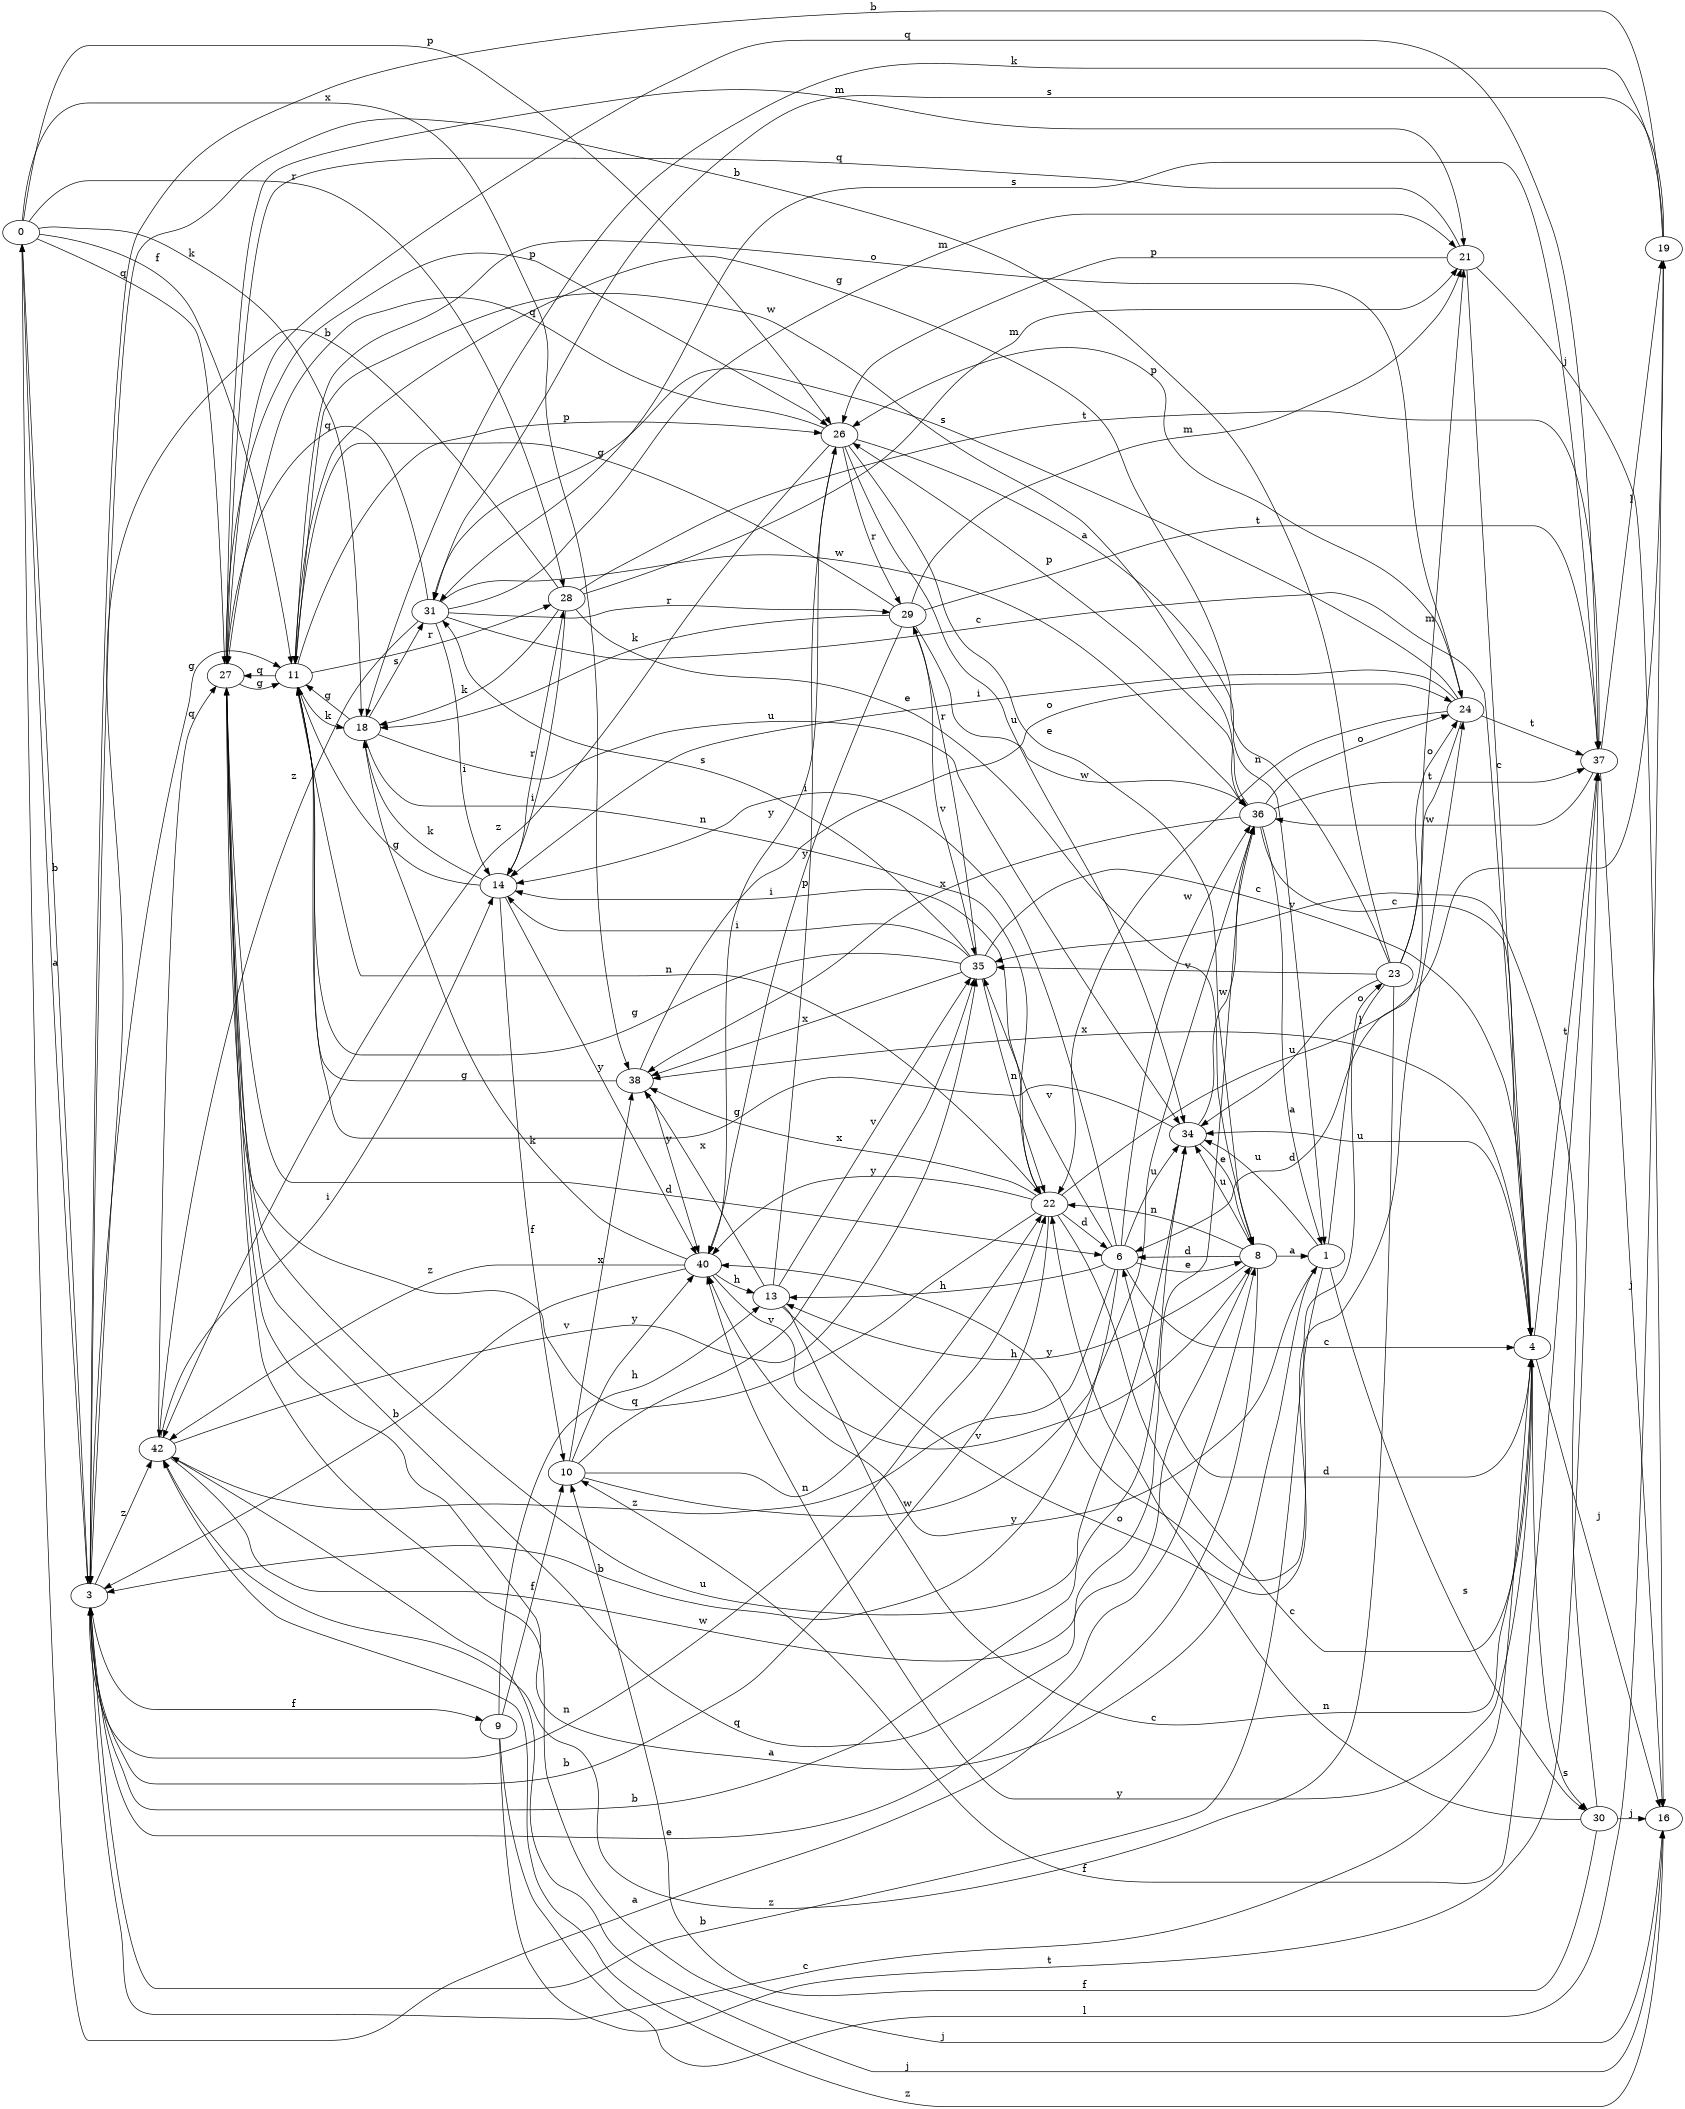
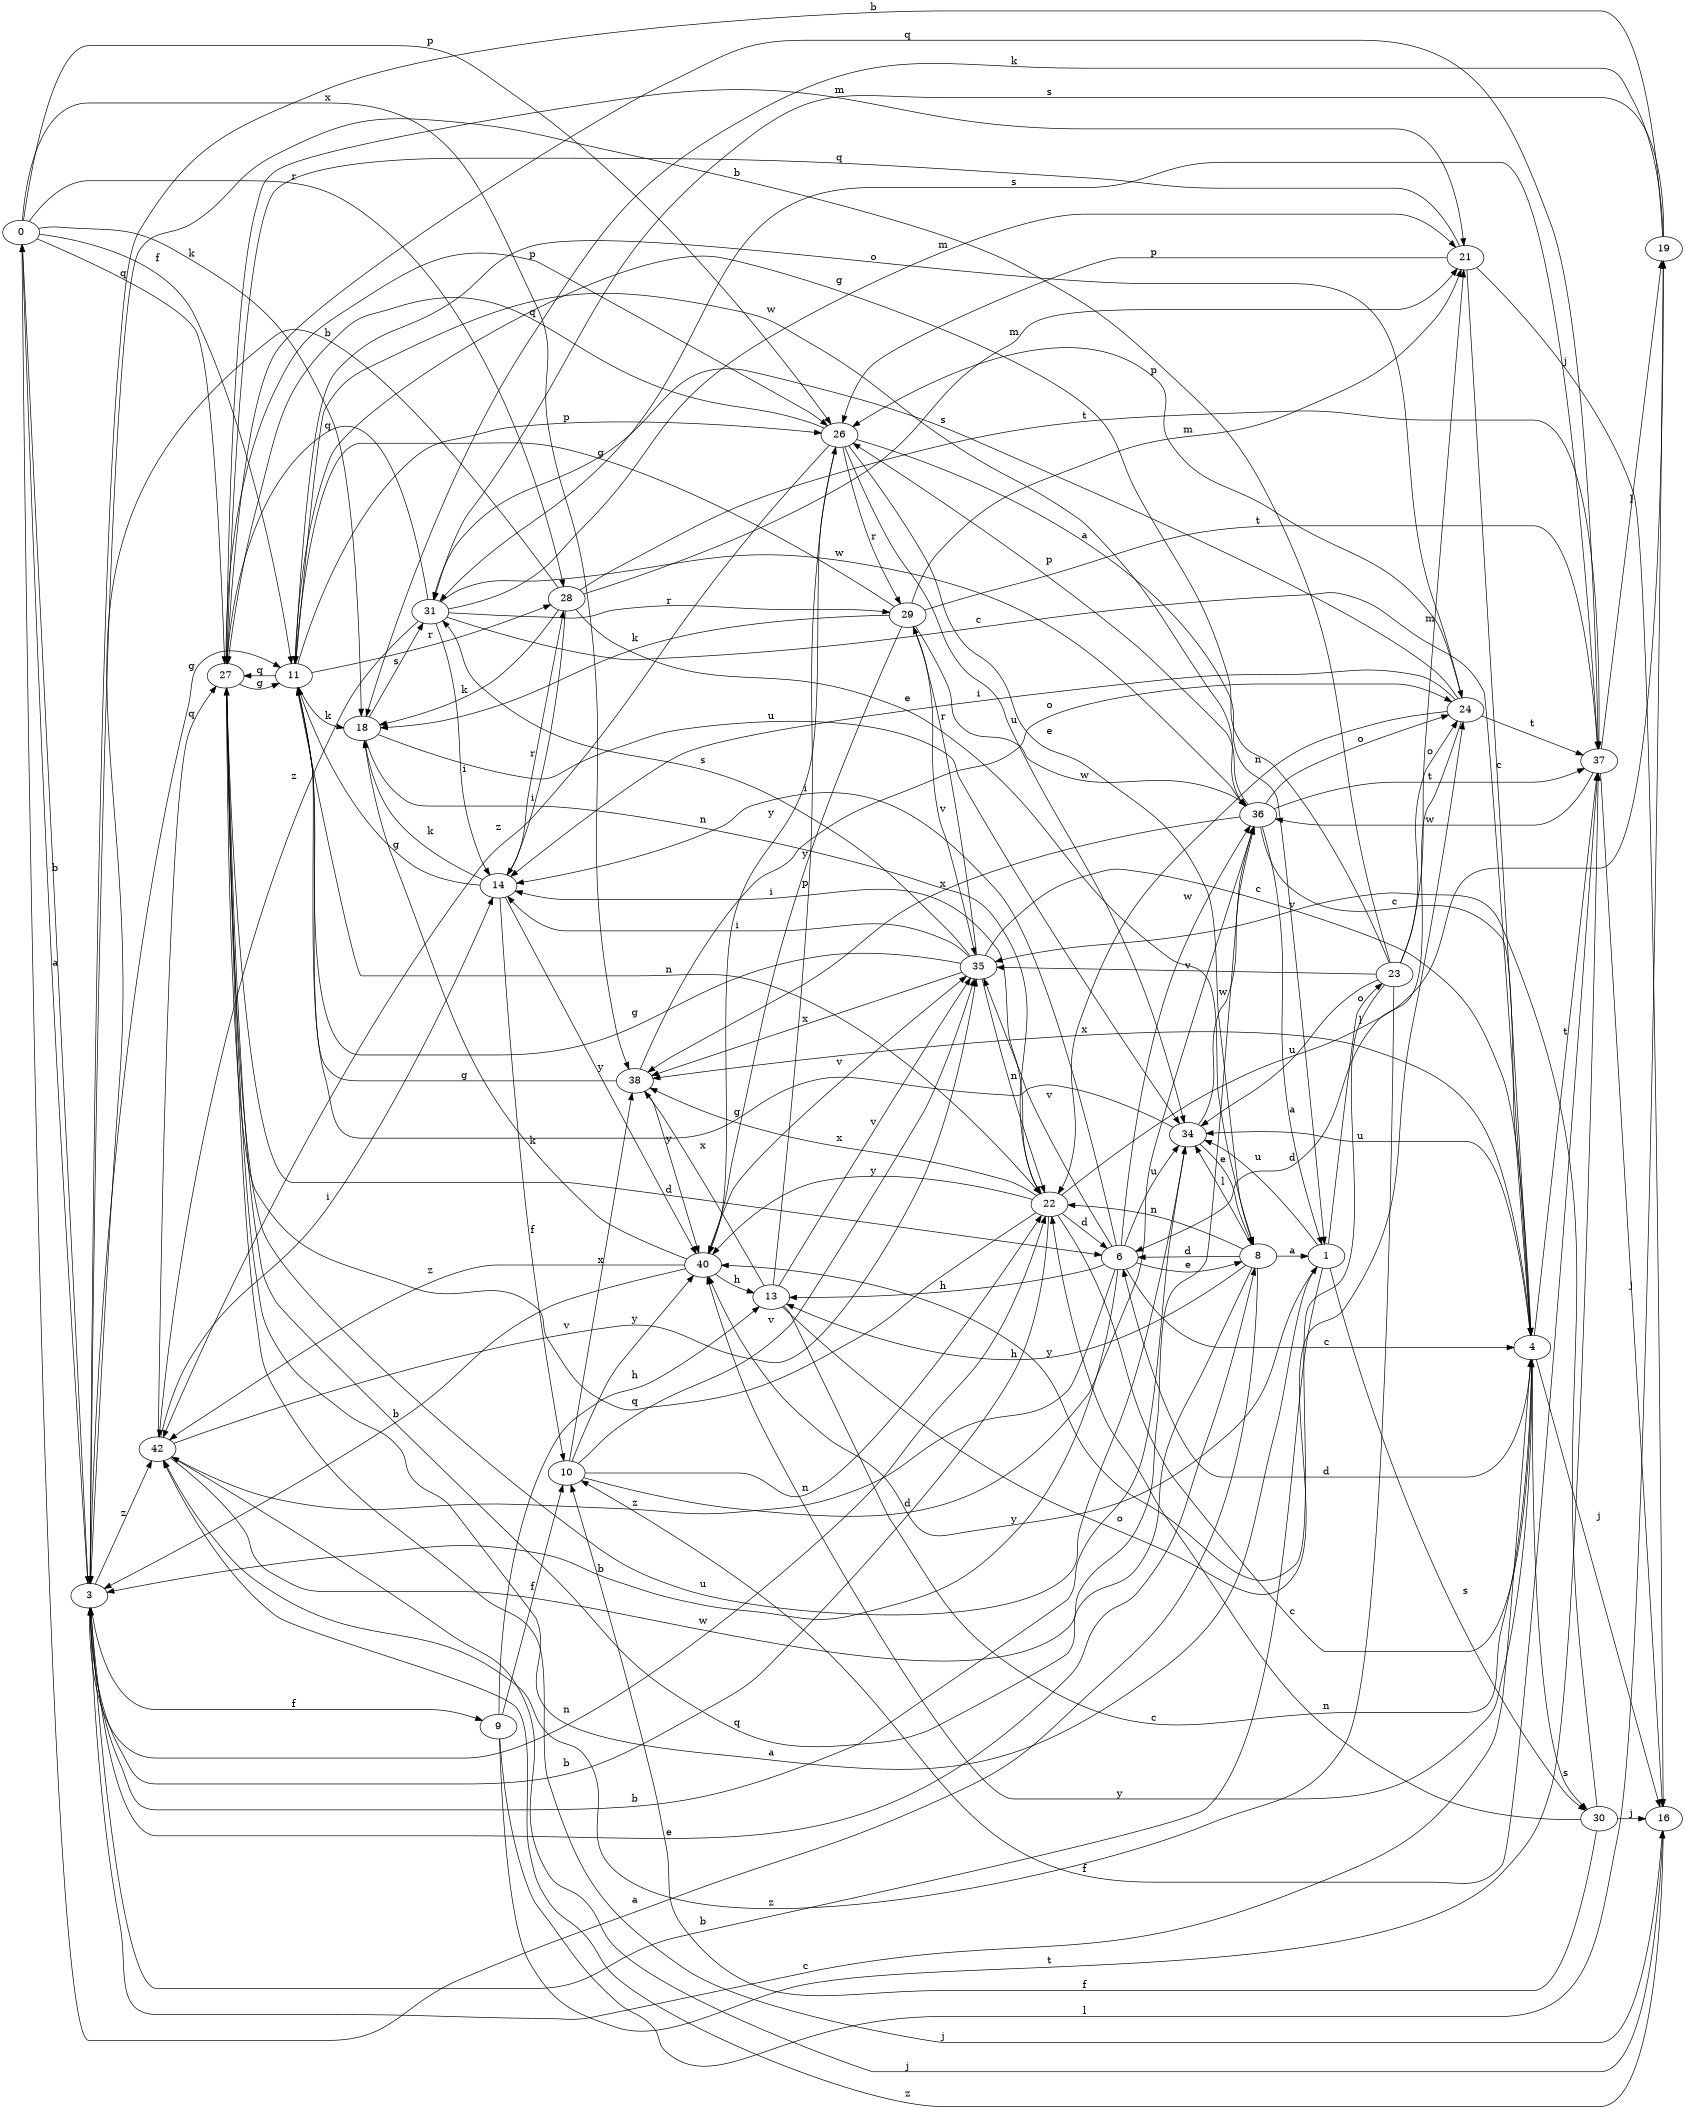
(331, 704) -> none
(1223, 1182) -> (1223, 1182)
(985, 1443) -> (817, 1103)
(908, 1504) -> (908, 1504)
